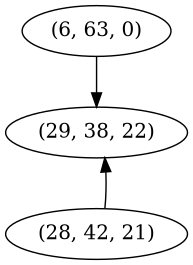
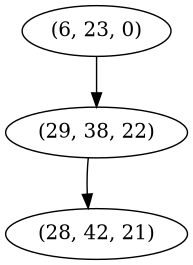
(97, 31) -> (97, 31)
(106, 190) -> (87, 176)
